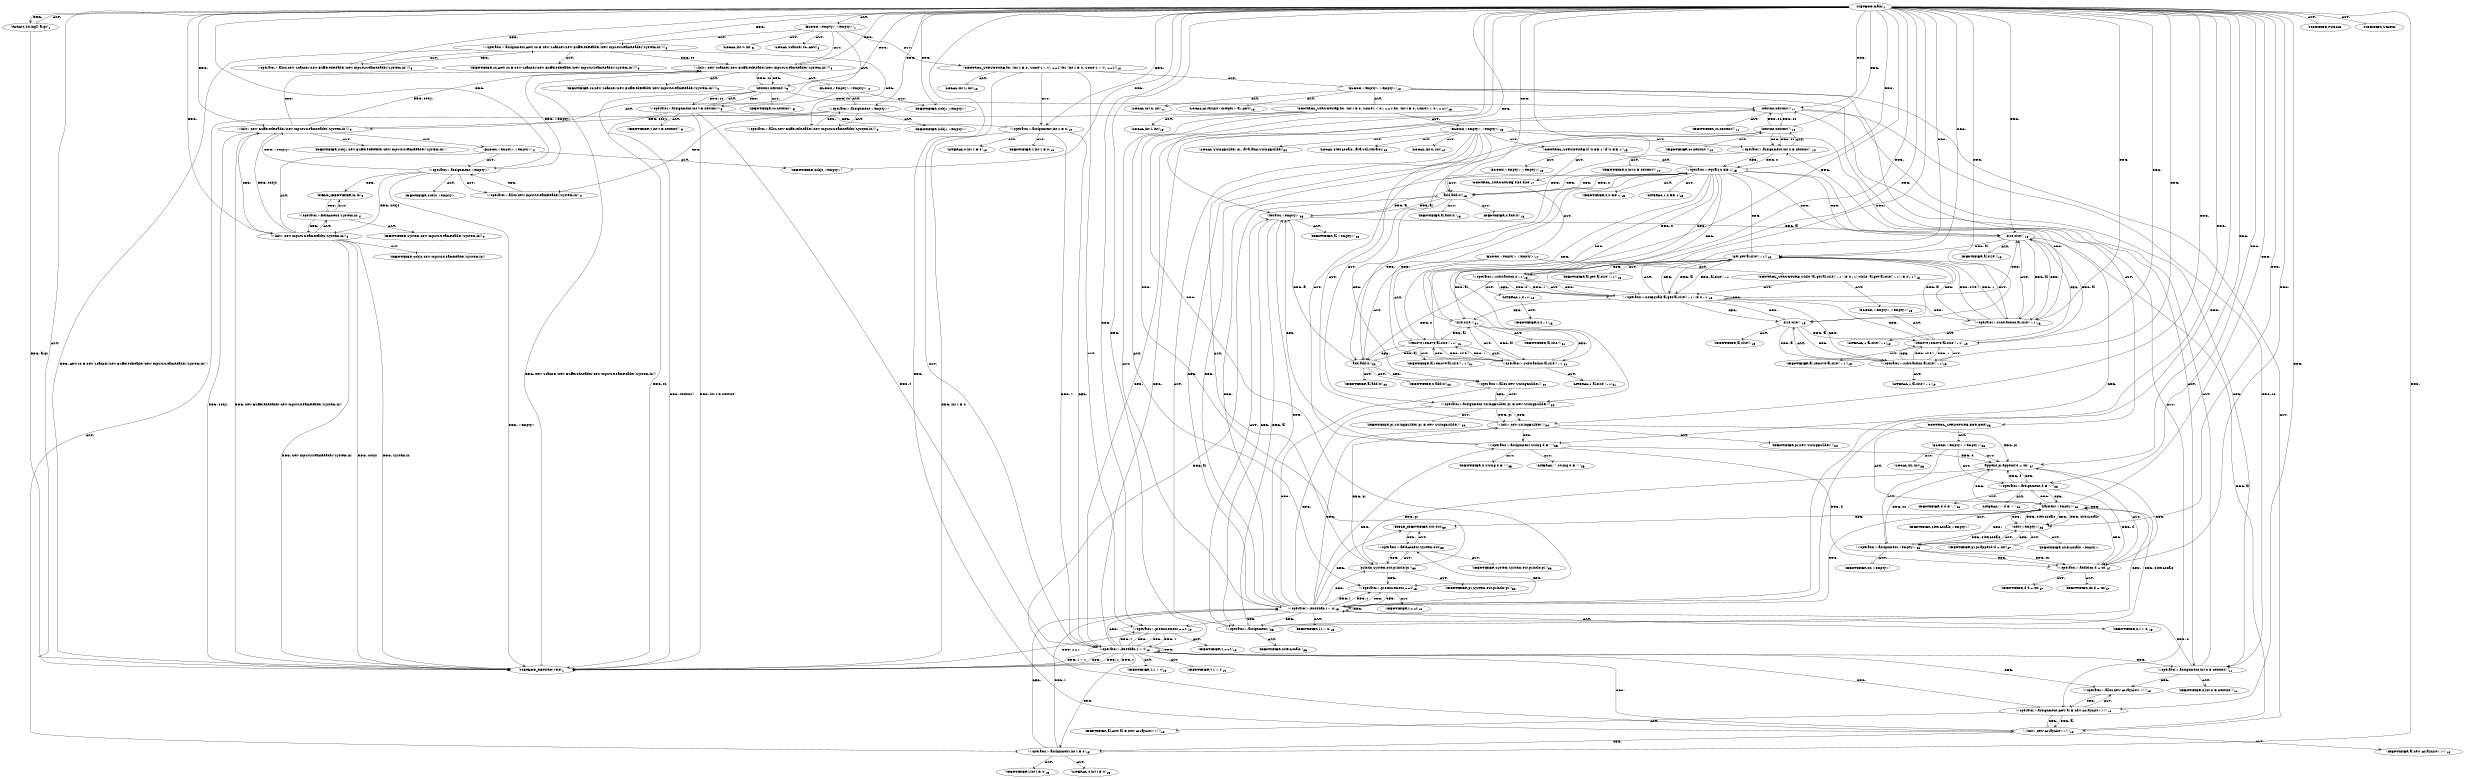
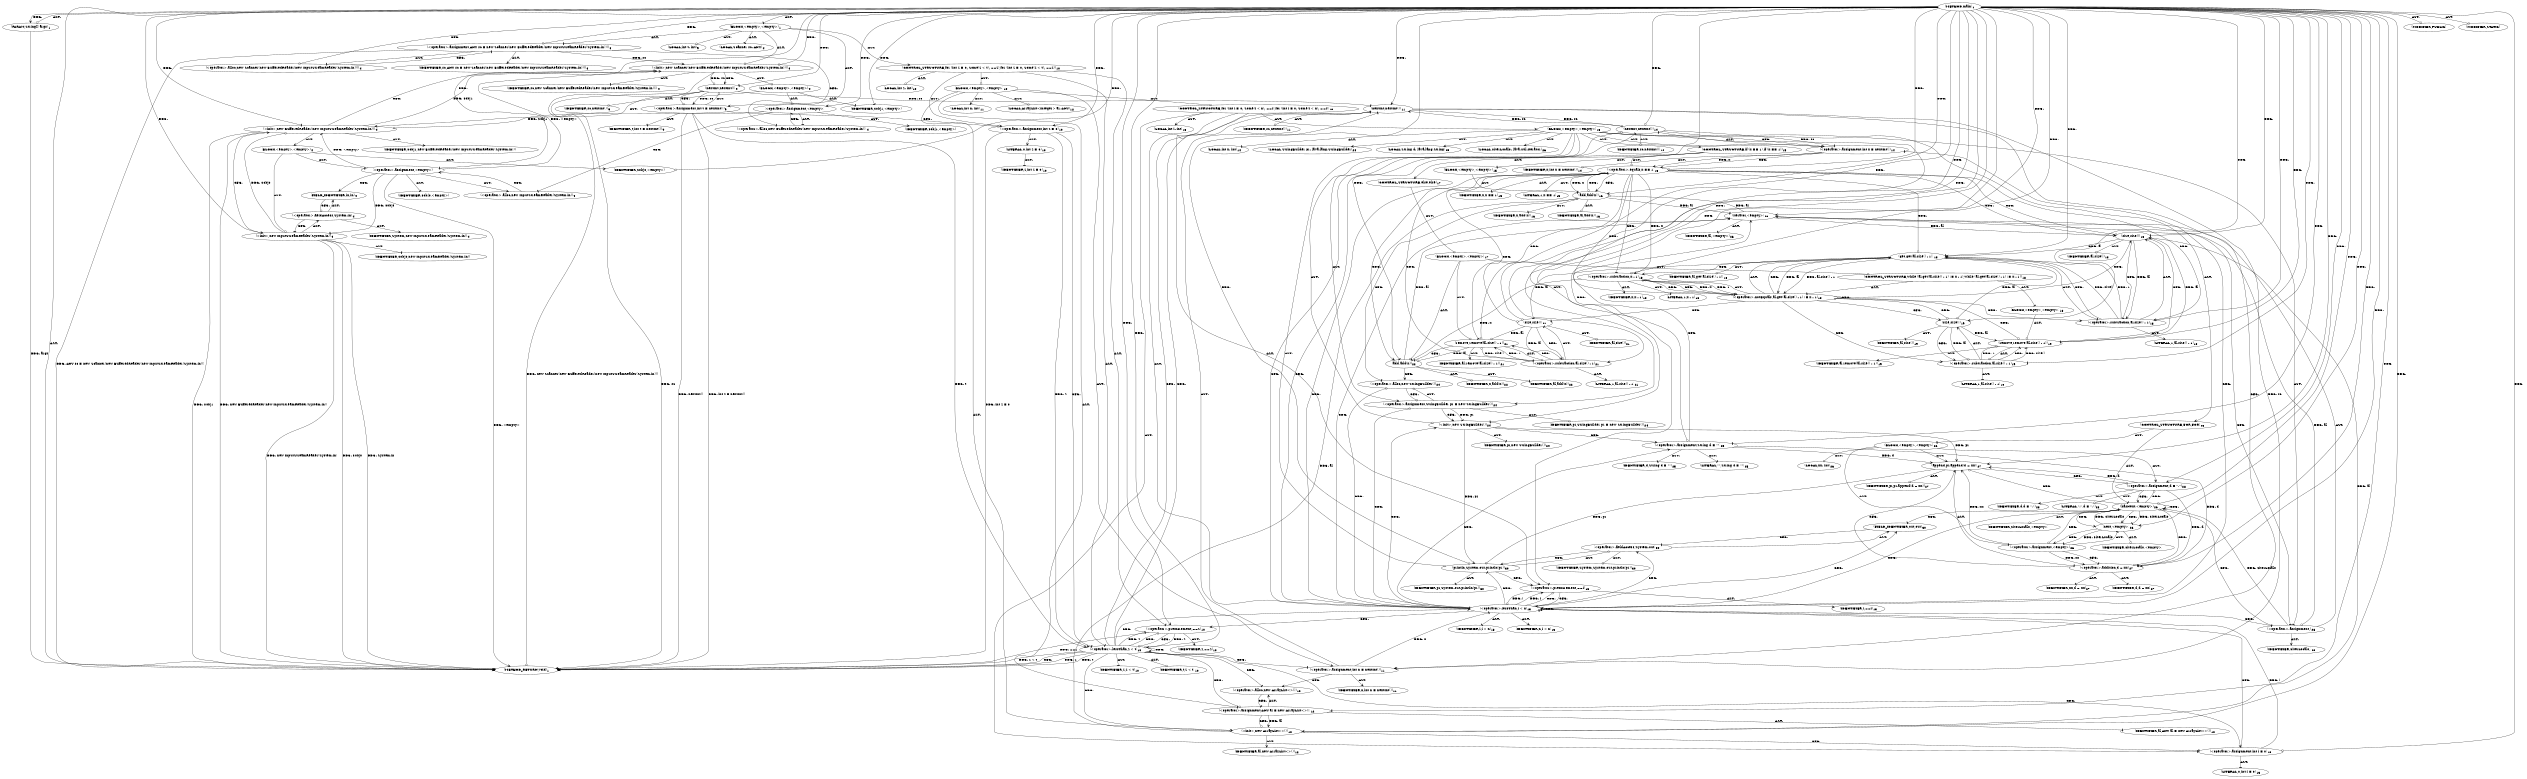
(1037, 139) -> (1025, 159)
none -> (1419, 150)
(1525, 309) -> (1621, 286)
(2027, 541) -> (1928, 476)
(1867, 568) -> none
(1027, 772) -> none
